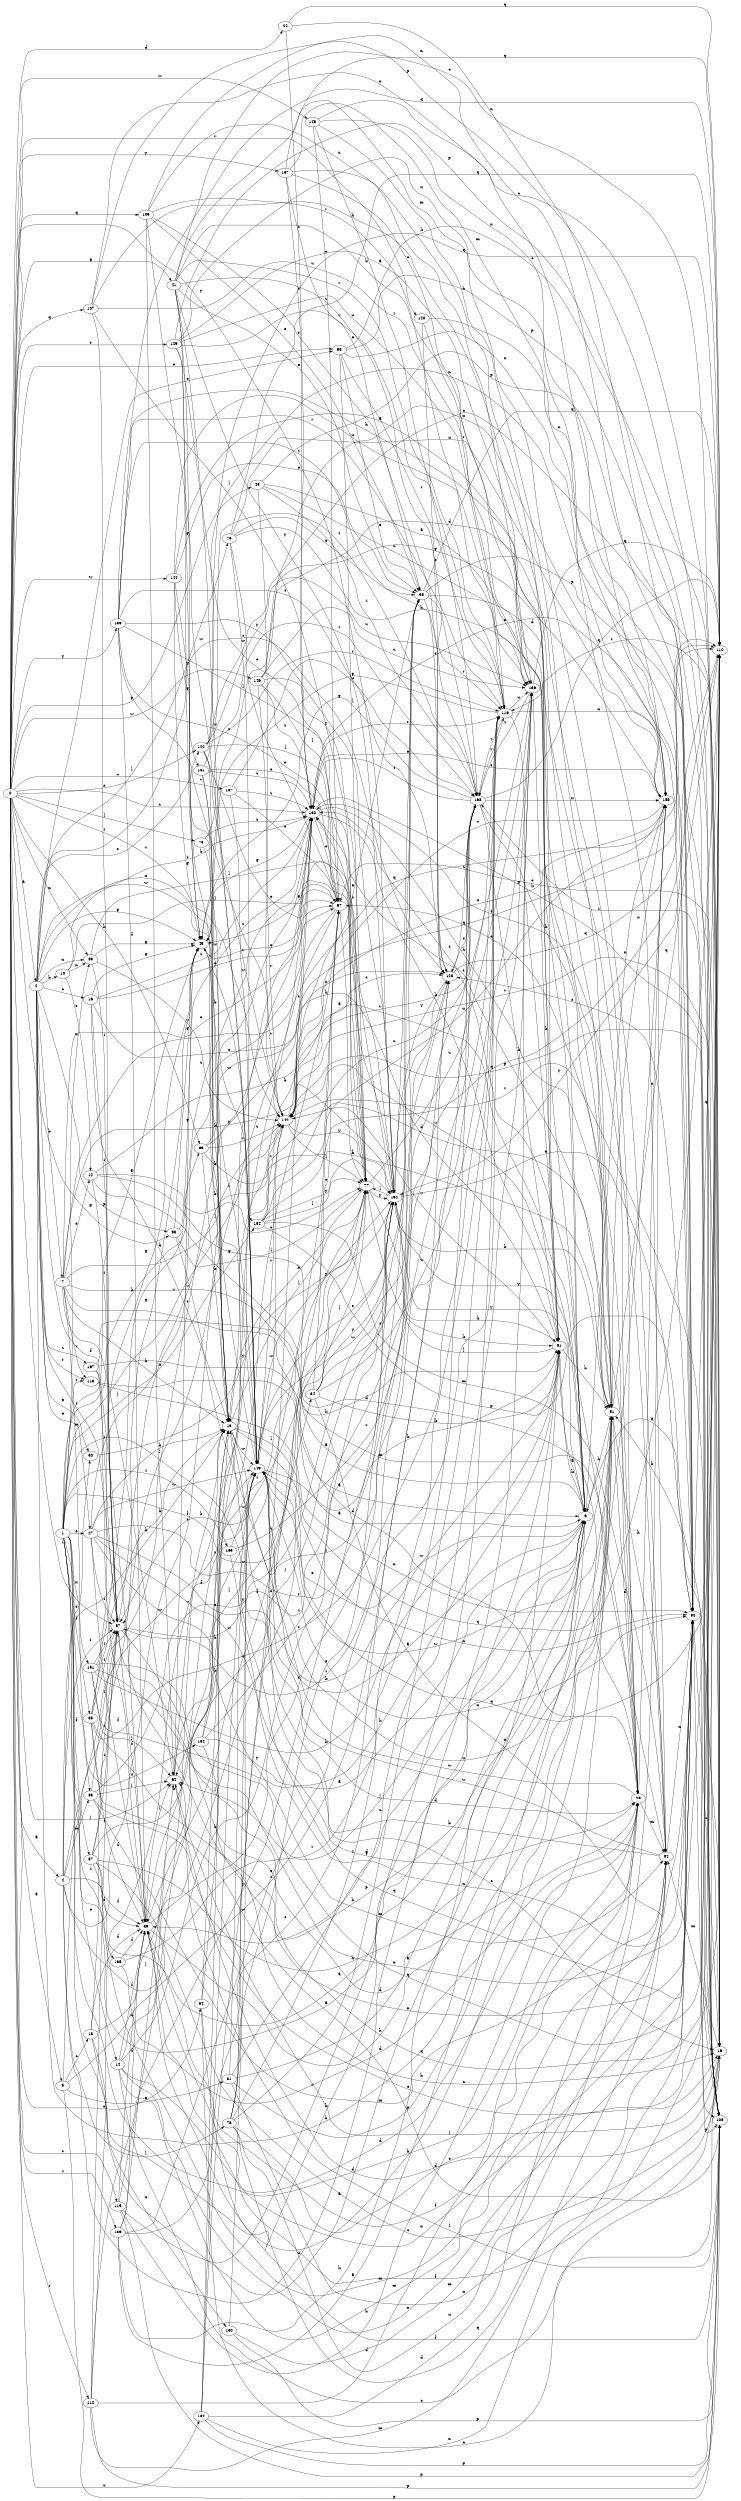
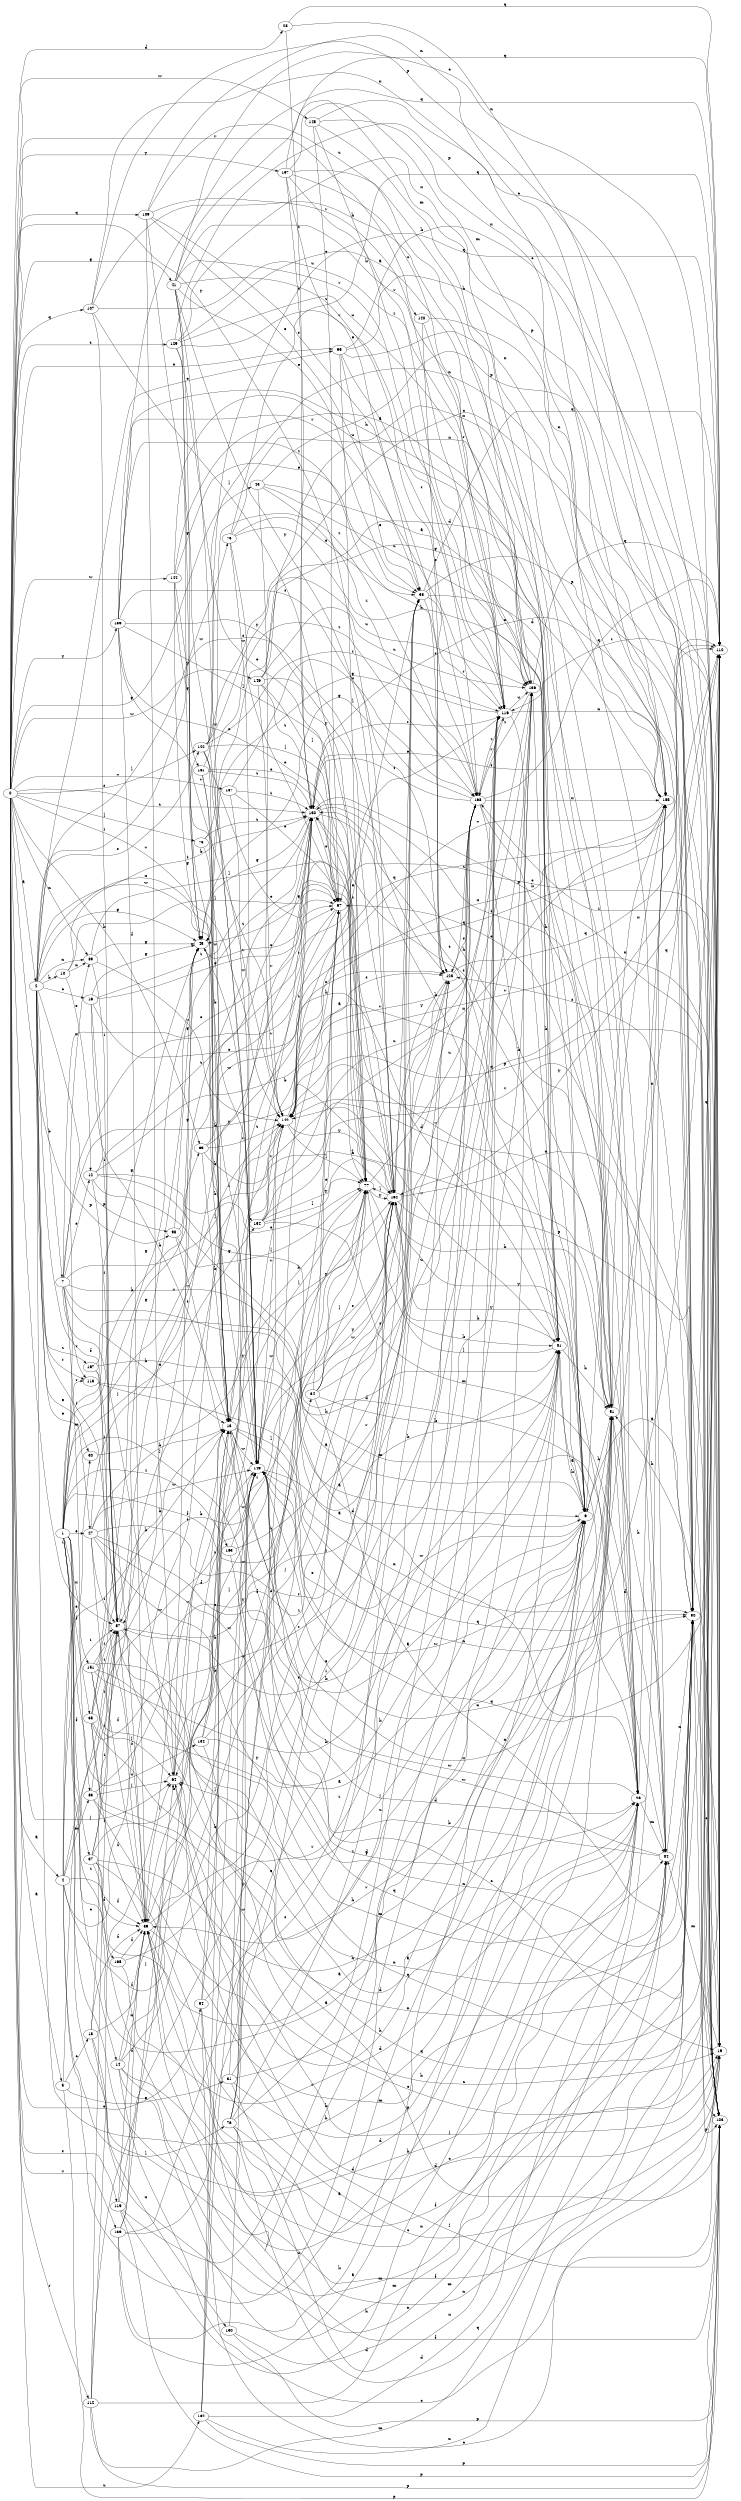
(285, 26) -> (285, 26)
none -> (422, 414)
none -> (308, 941)
(678, 1455) -> (699, 1546)
(366, 1669) -> (434, 1400)
(367, 1887) -> (367, 1887)
